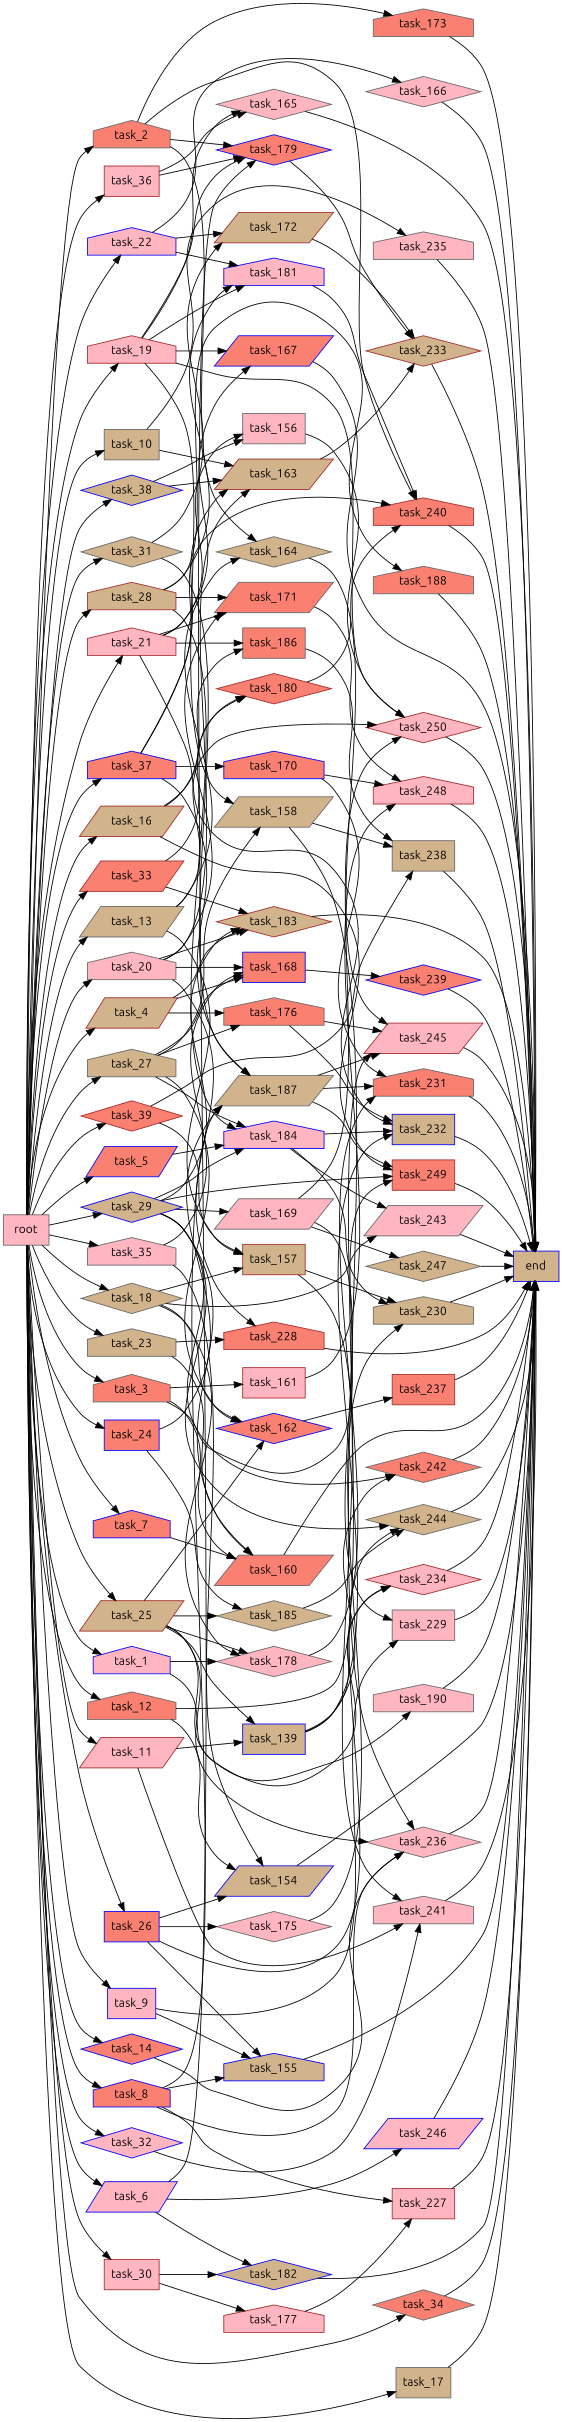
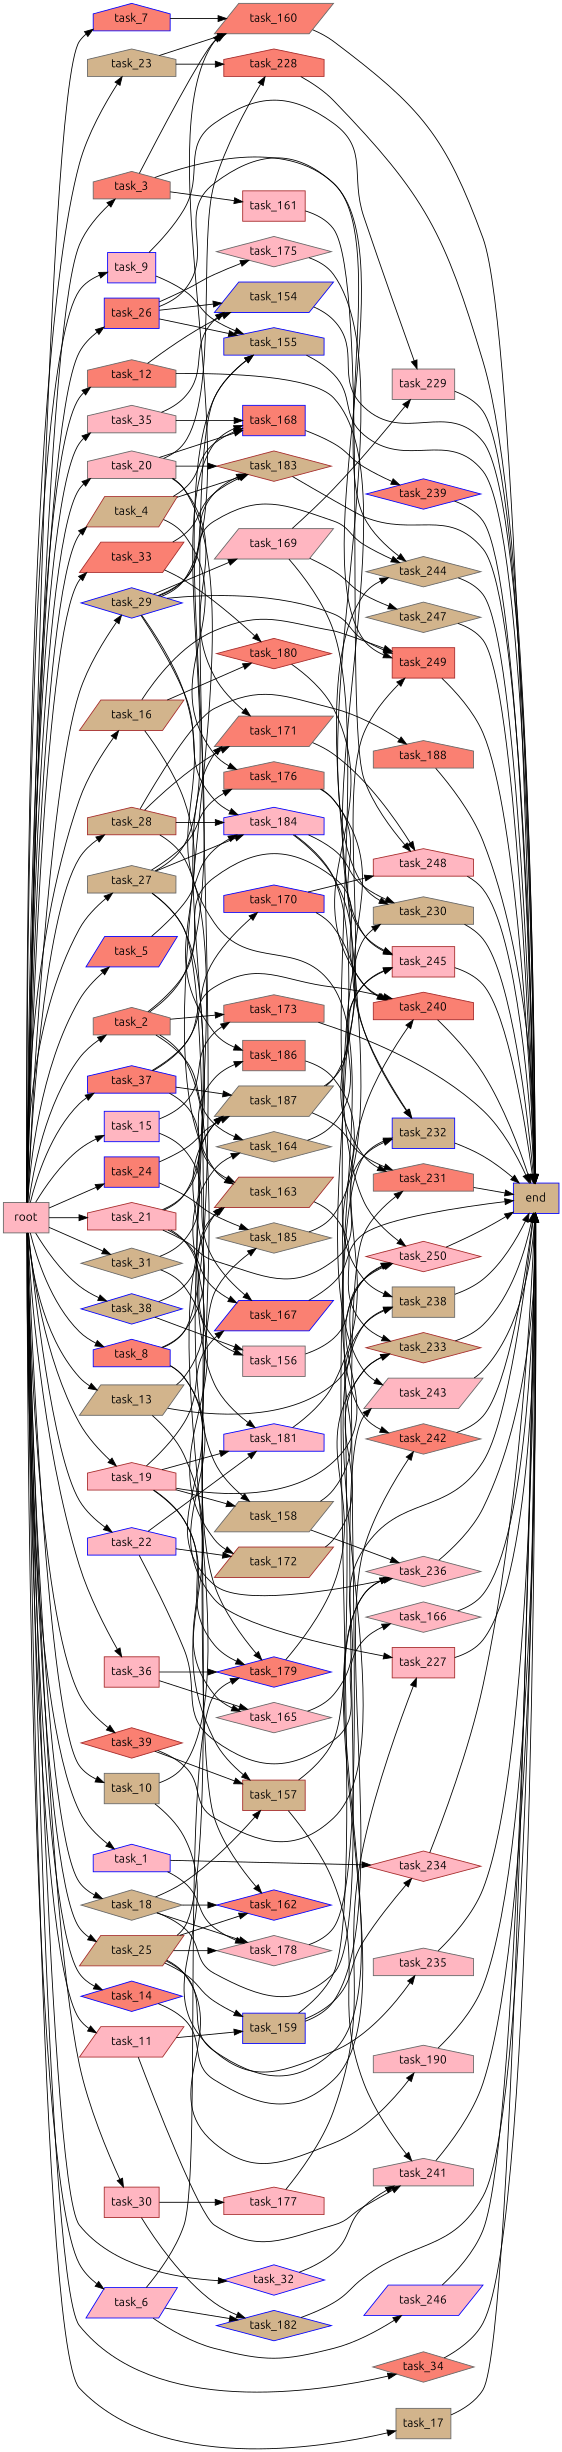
none -> (199, 687)
(423, 1038) -> (423, 962)
none -> (132, 1126)
(423, 1390) -> none
(274, 1739) -> (274, 2028)
